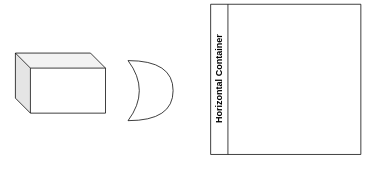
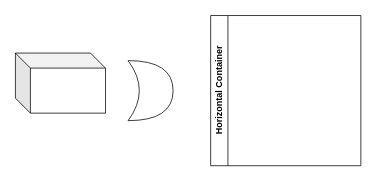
(285, 79) -> (285, 90)
